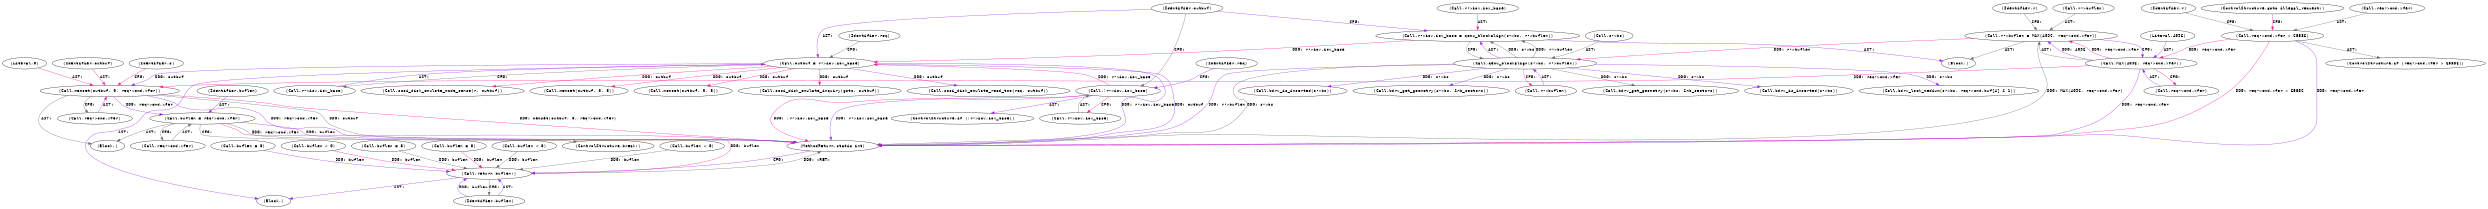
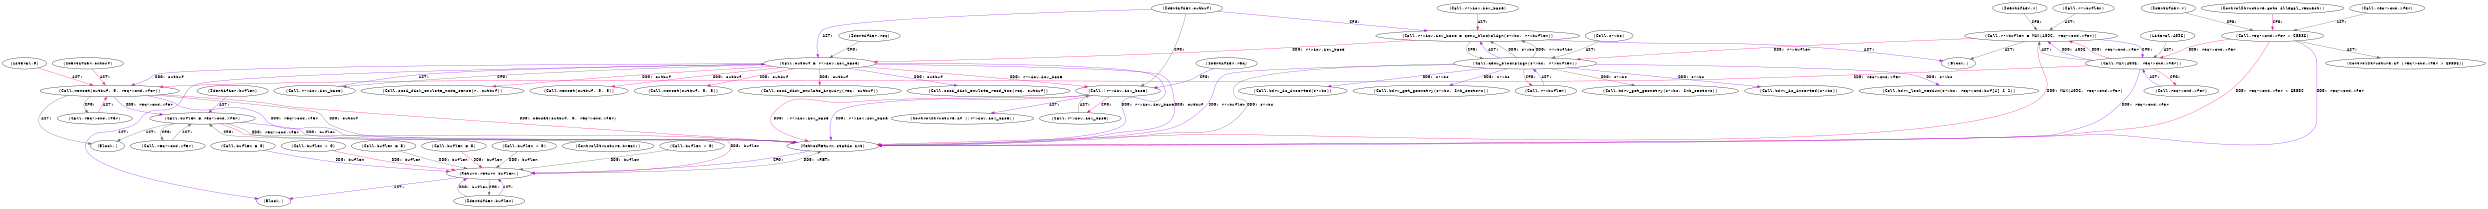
(2162, 50) -> (2162, 50)
(156, 63) -> none
(995, 68) -> (974, 76)
(820, 91) -> (820, 91)
(1493, 139) -> (1493, 139)
(382, 140) -> (393, 139)
(489, 174) -> (489, 174)
